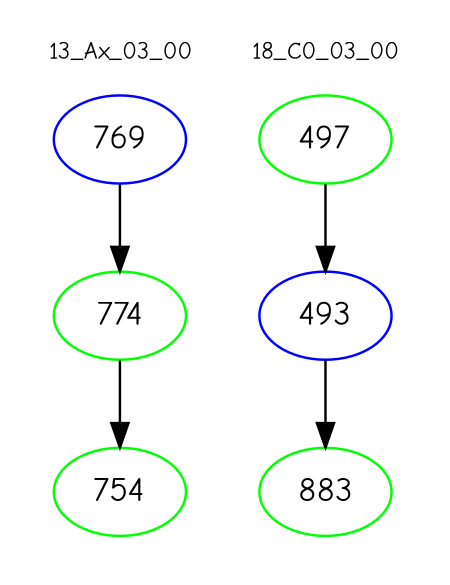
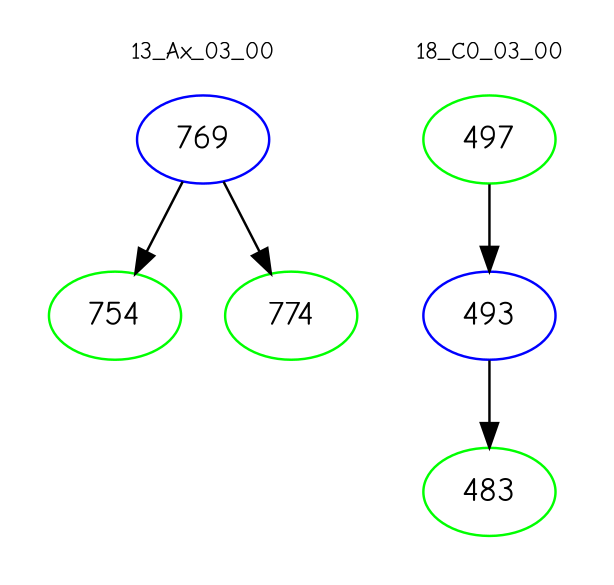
(120, 392) -> (165, 217)
(325, 492) -> (489, 492)
